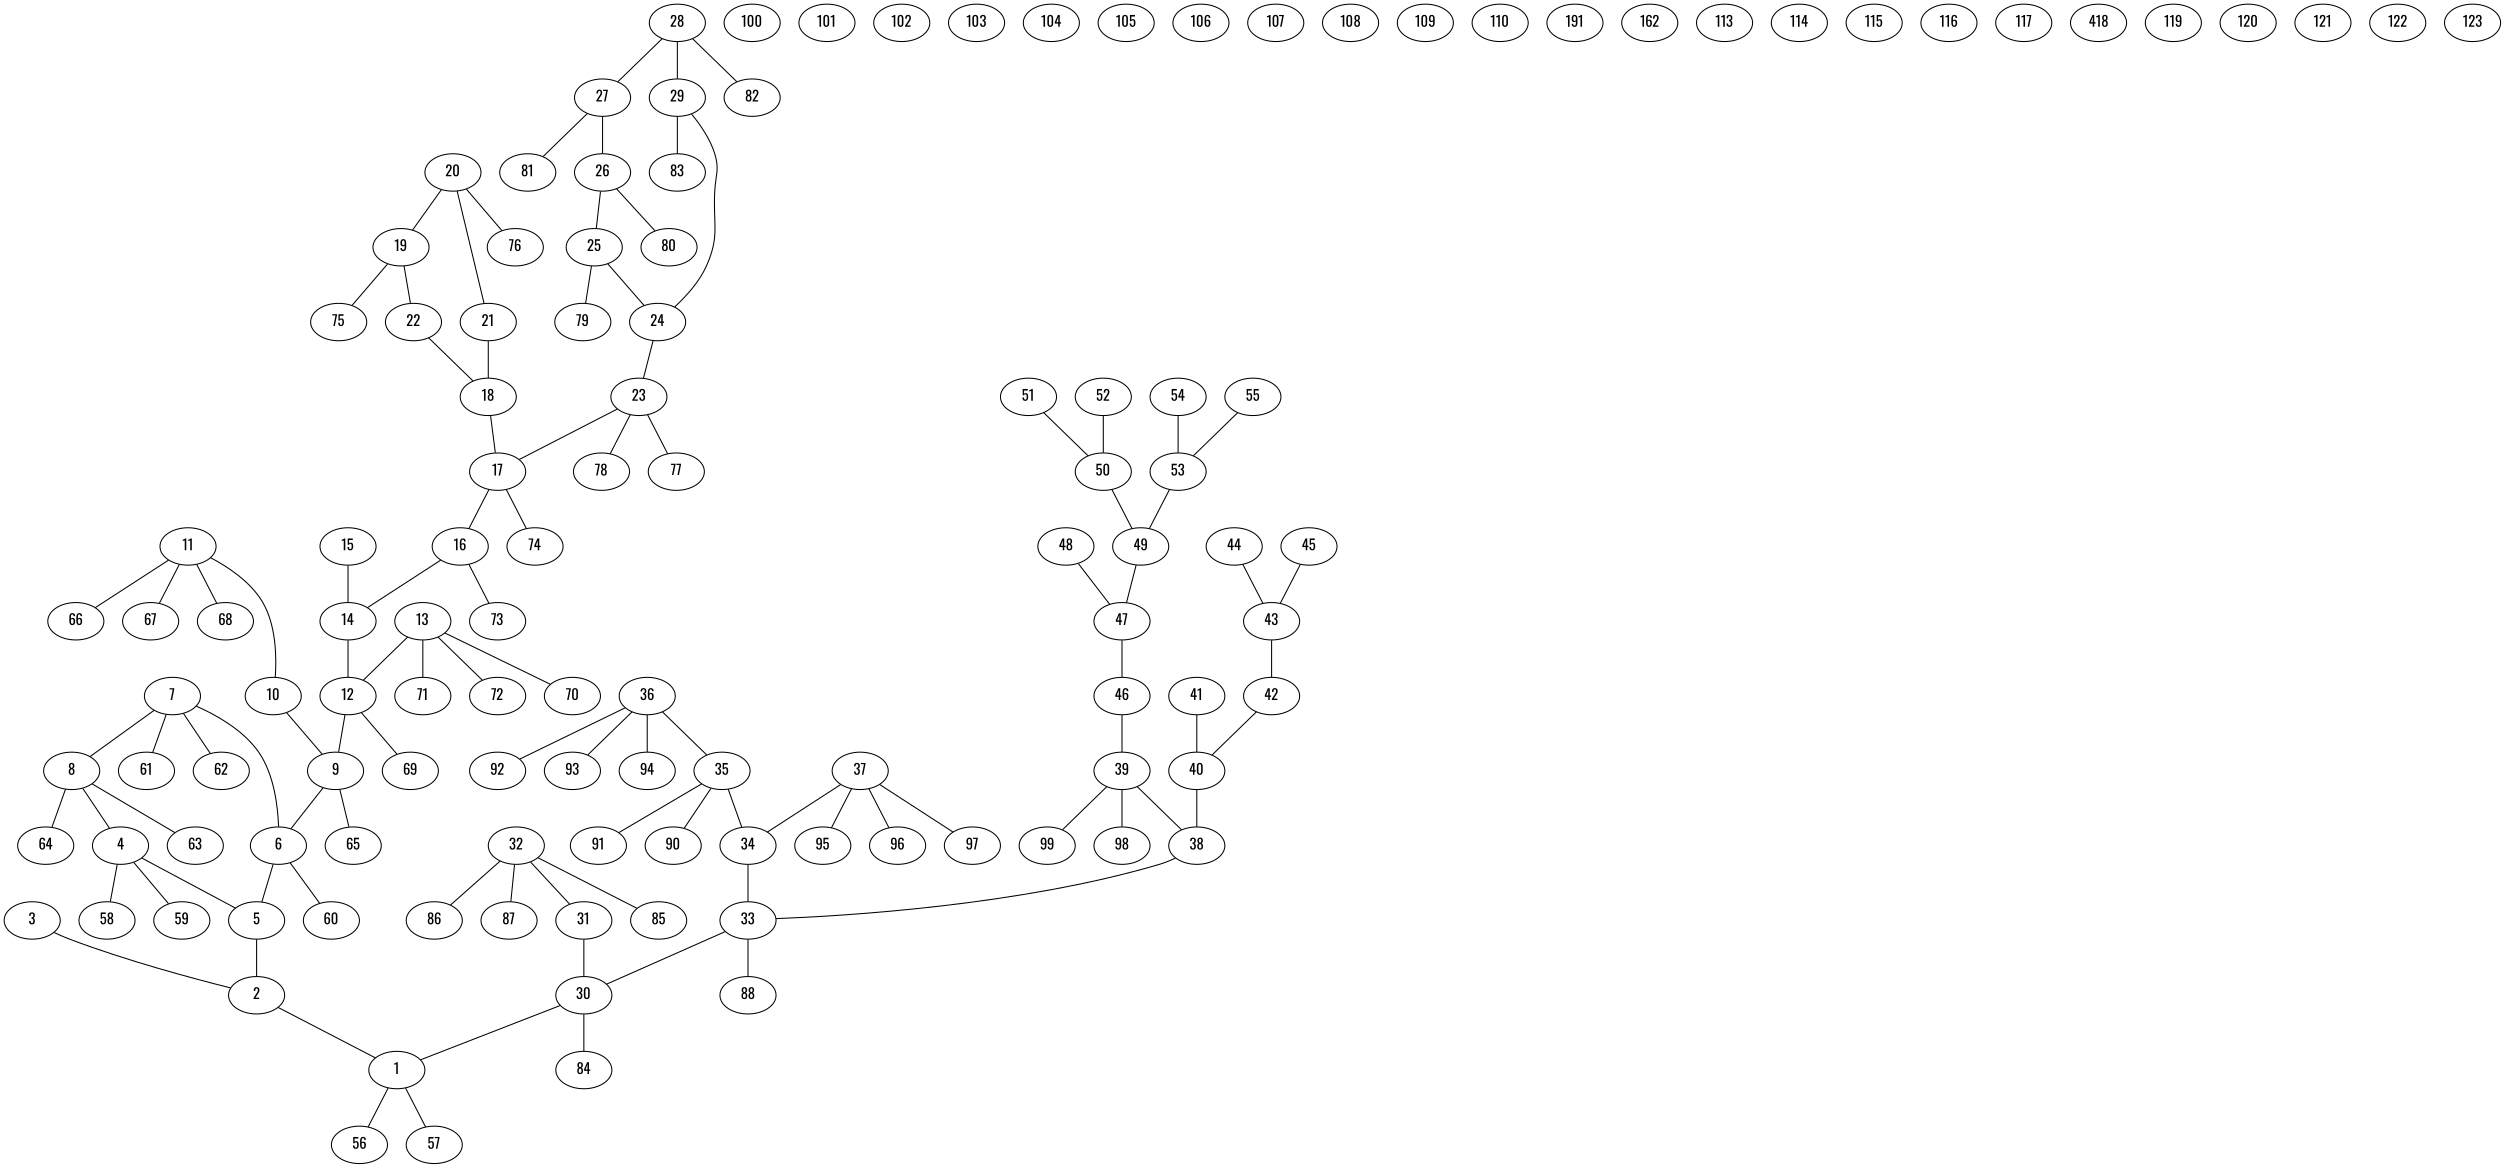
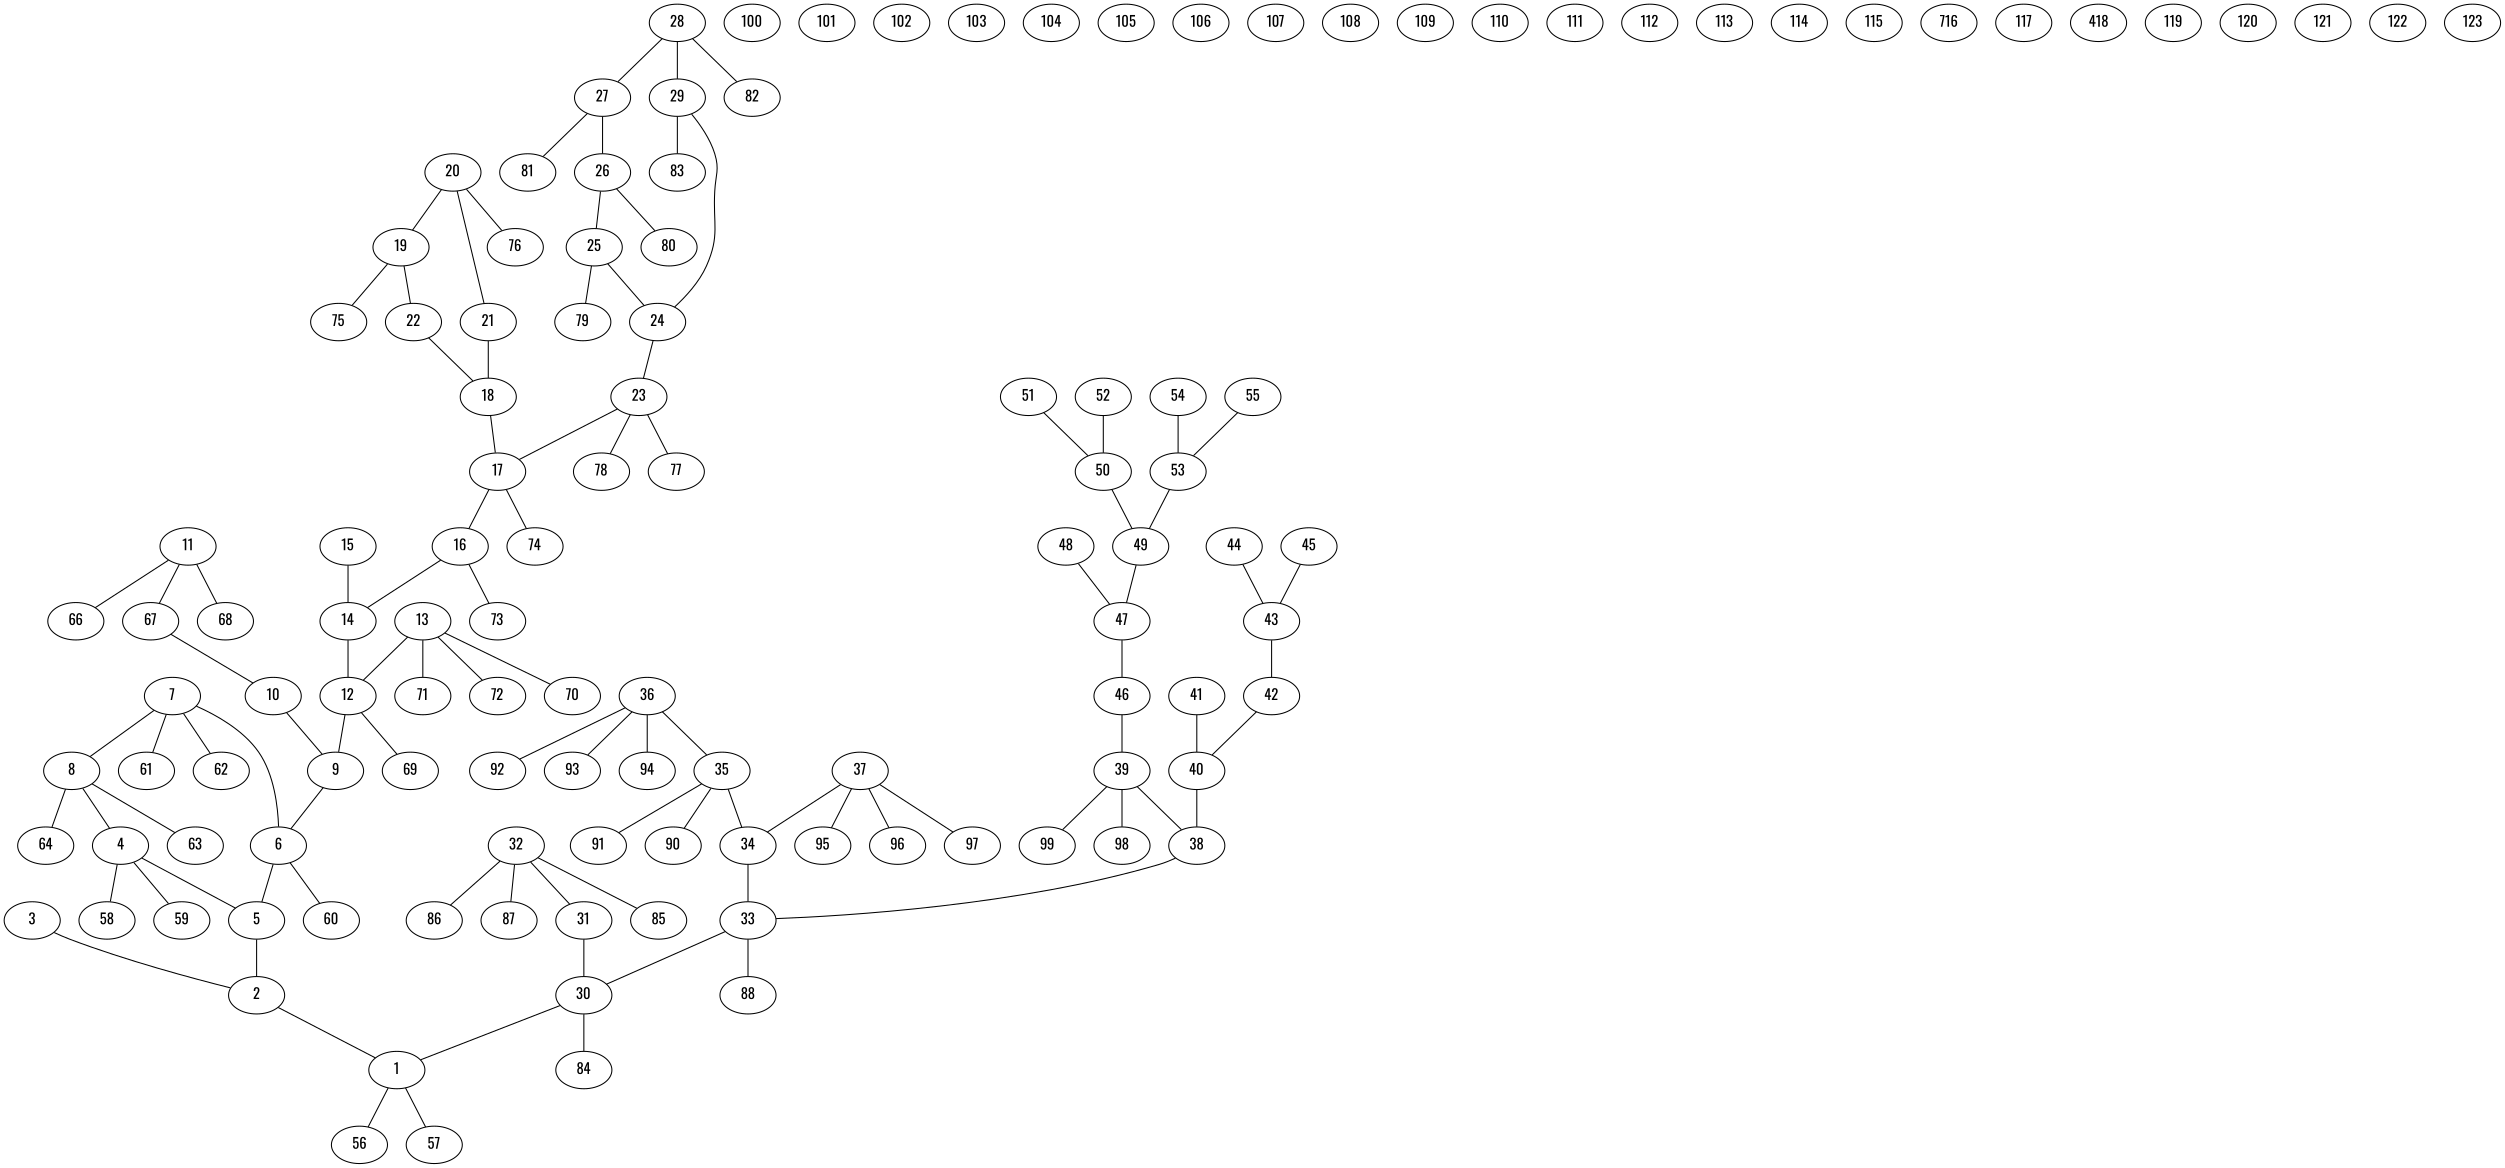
(1575, 23) -> (1575, 23)
(1650, 23) -> (1650, 23)
(1949, 23) -> (1949, 23)
(264, 606) -> (212, 659)
(353, 846) -> none
